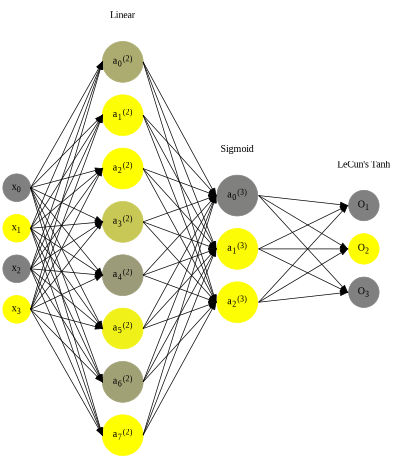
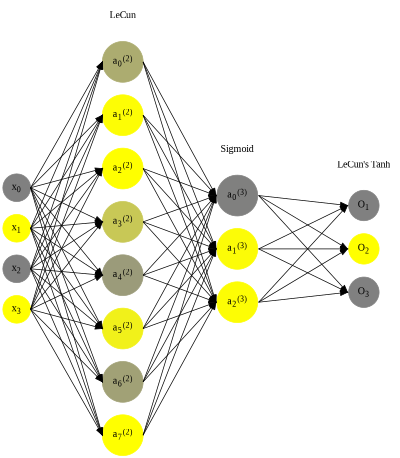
(123, 16) -> (123, 16)
